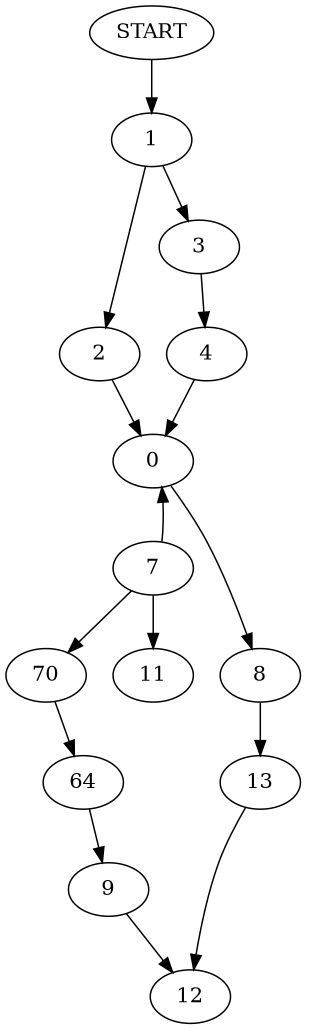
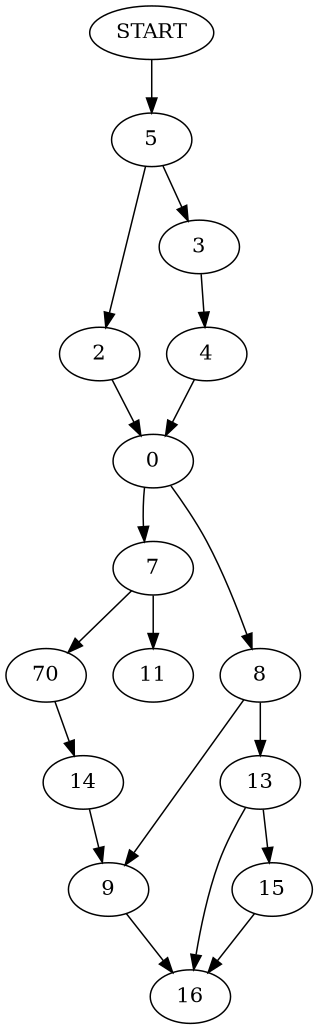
(152, 140) -> (152, 140)
(163, 522) -> (143, 507)
none -> (189, 776)
(83, 782) -> (83, 782)
none -> (272, 890)
(190, 997) -> (190, 997)
